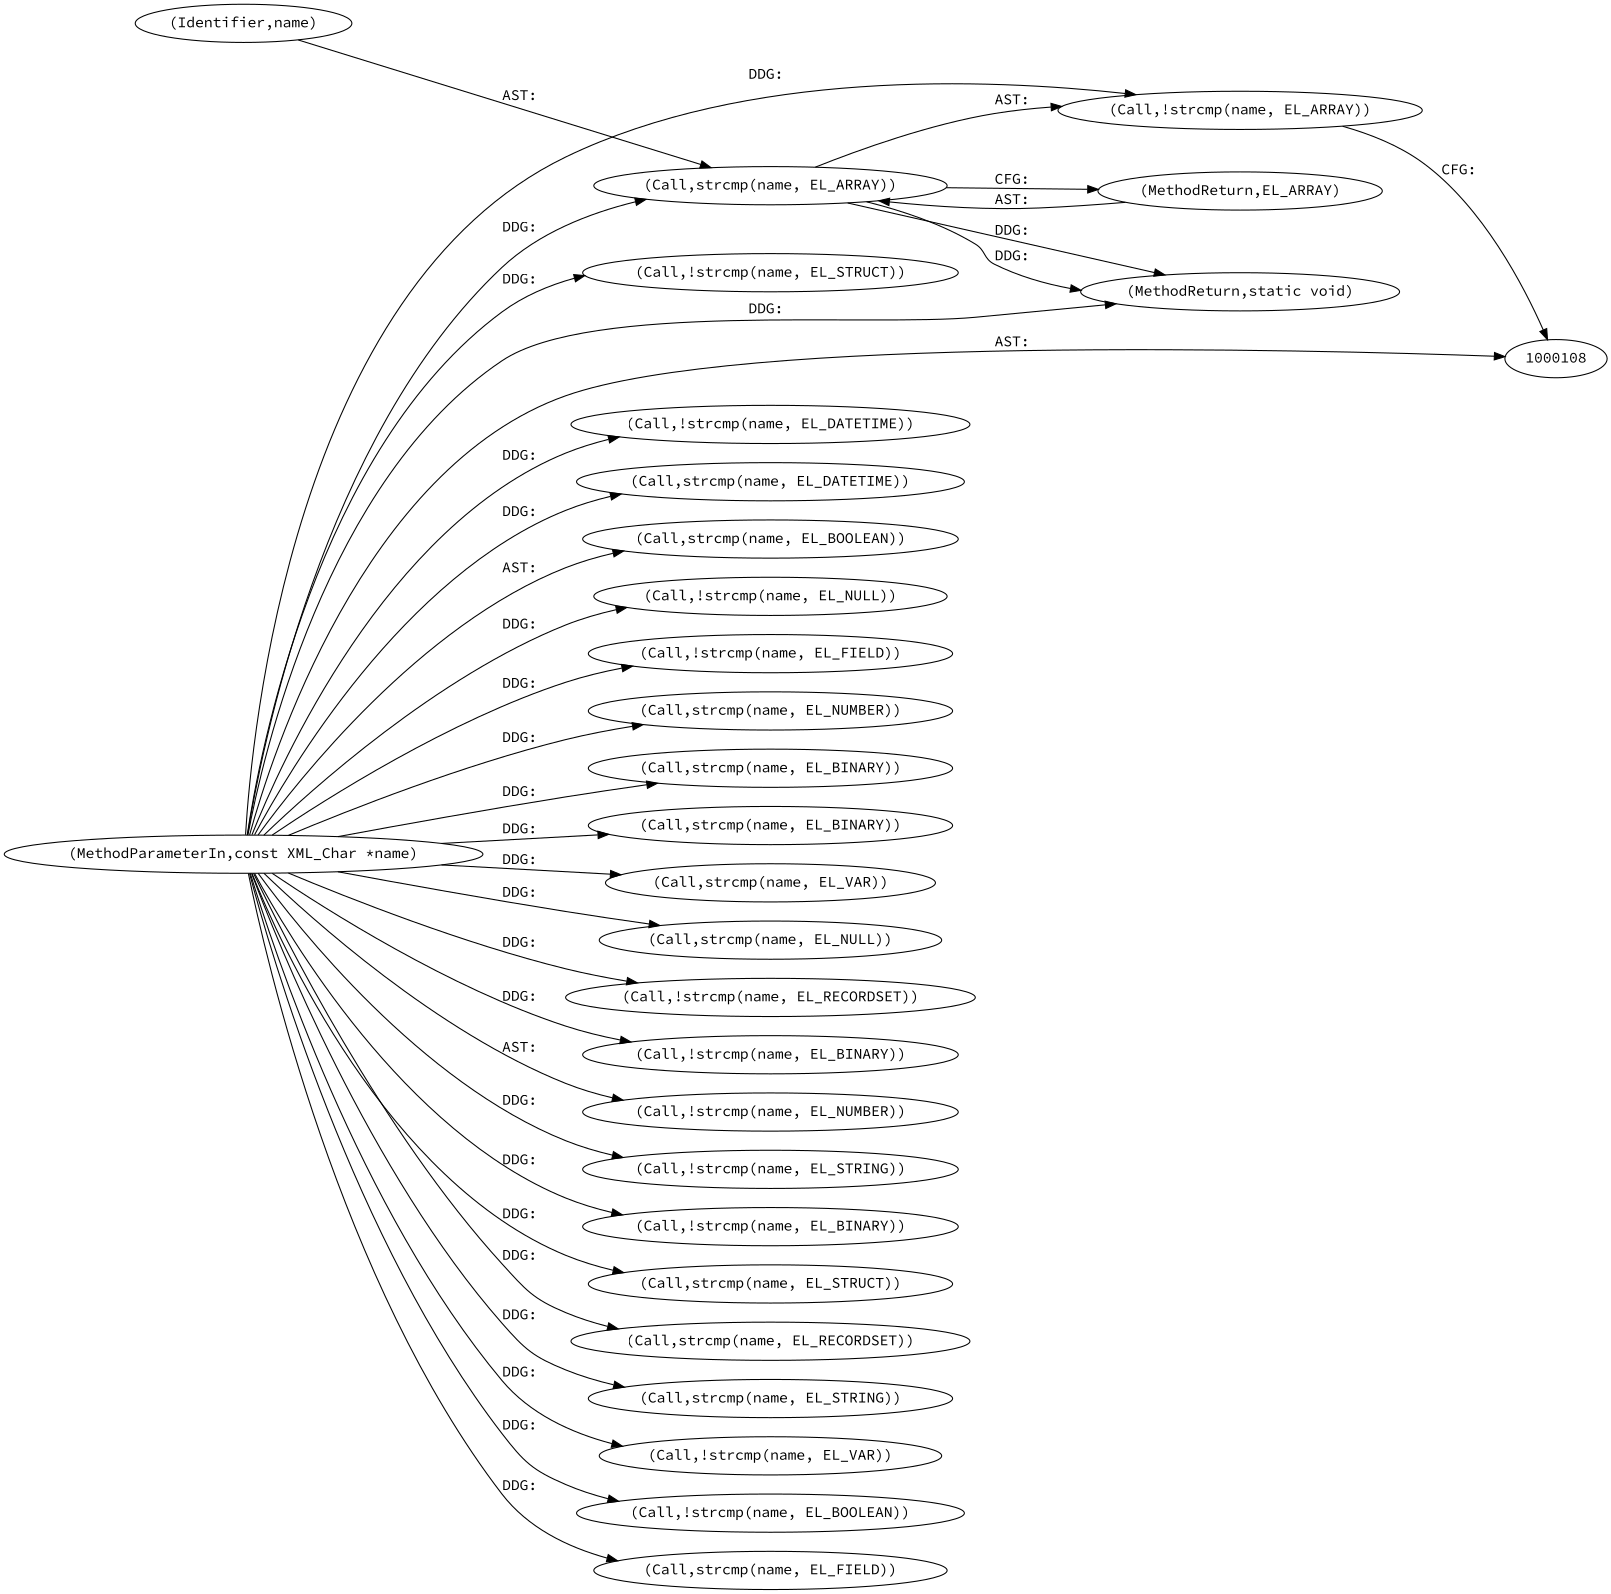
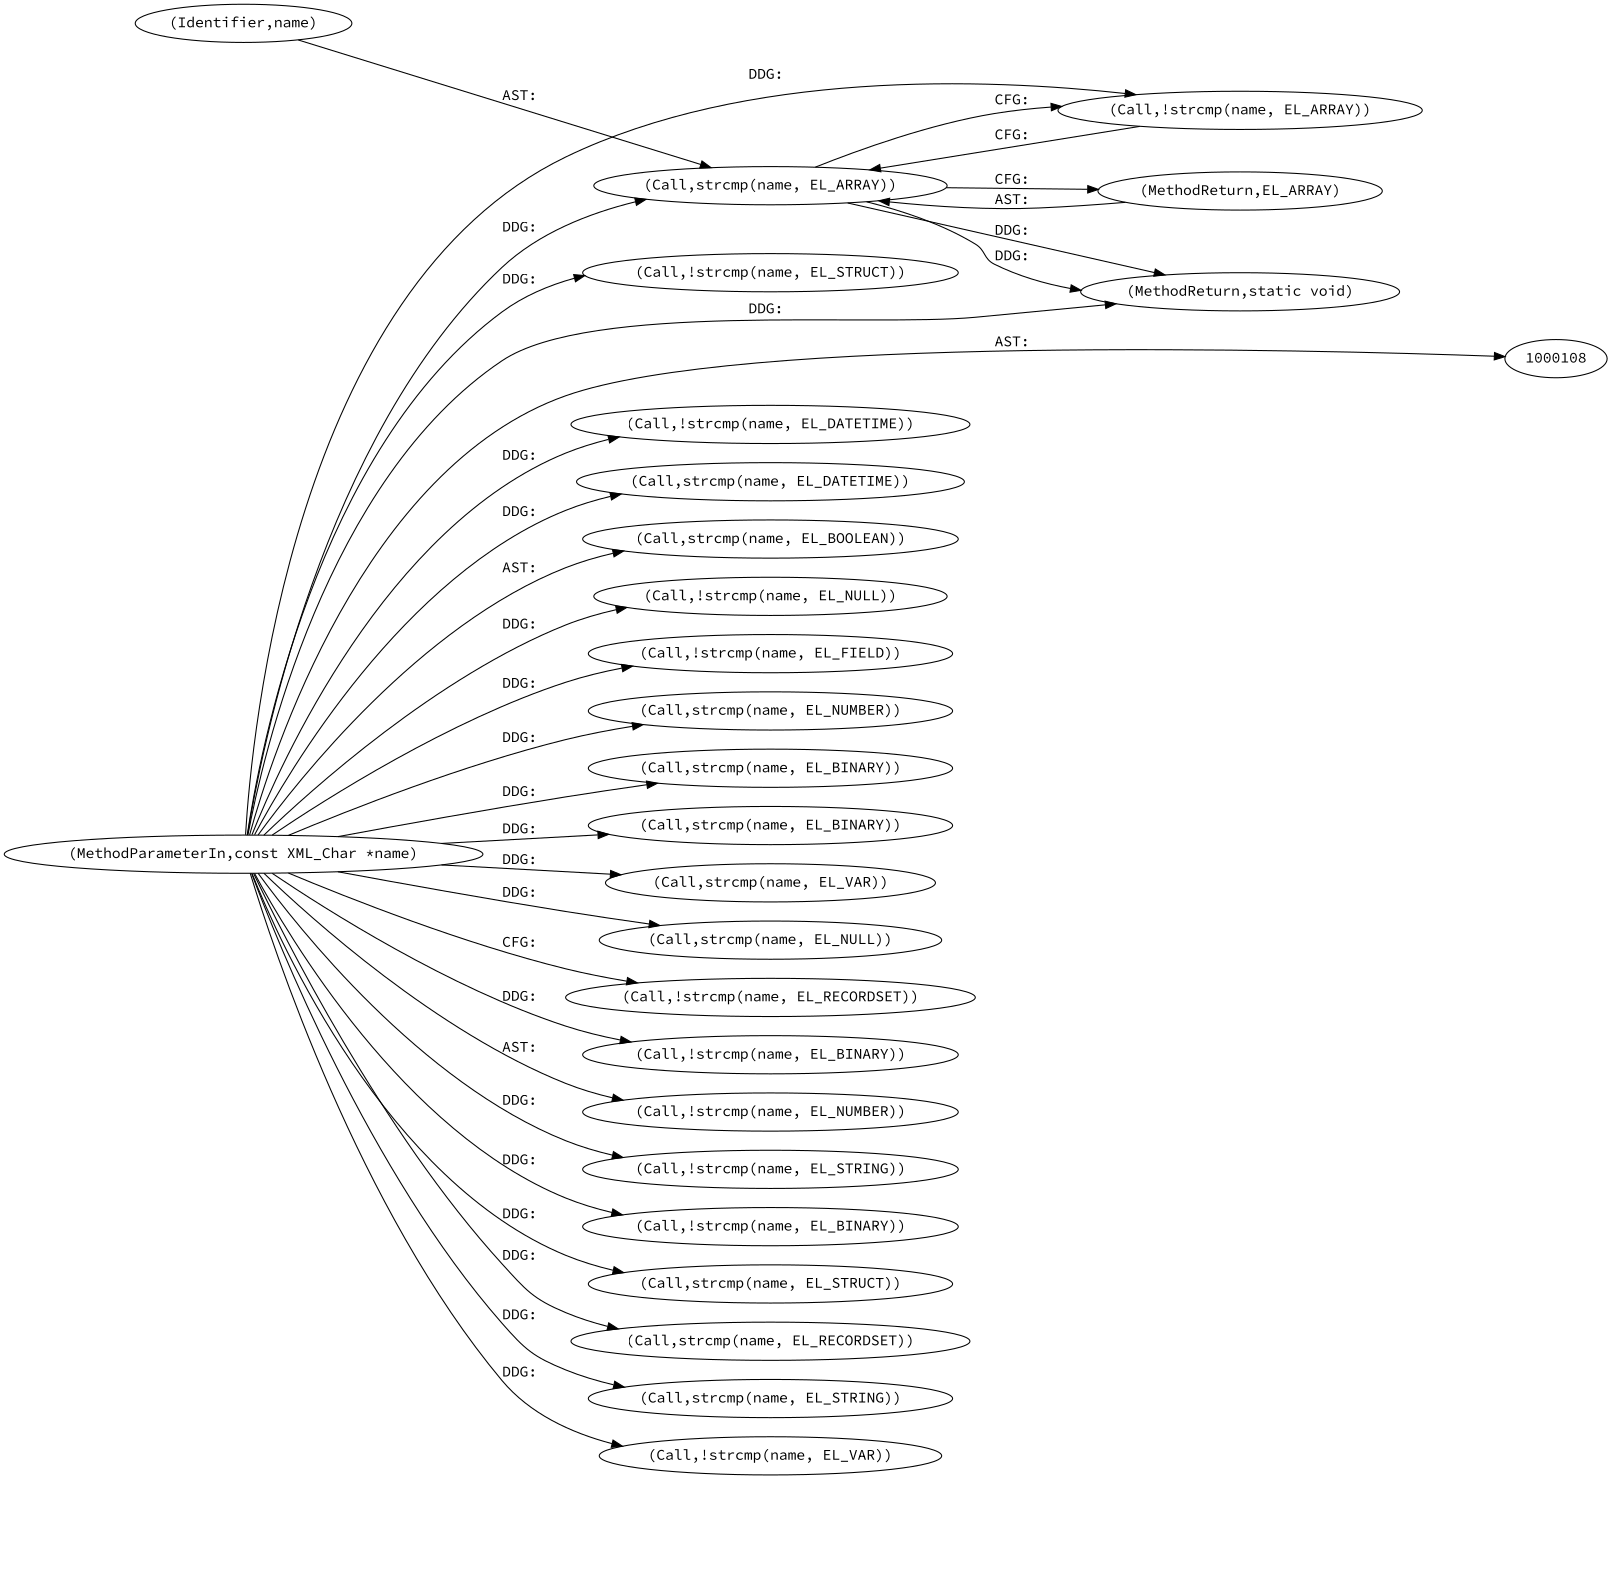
(1017, 100) -> (1017, 100)
(1466, 204) -> (1010, 147)
(524, 943) -> (524, 943)
(770, 1513) -> none
(770, 1570) -> none
